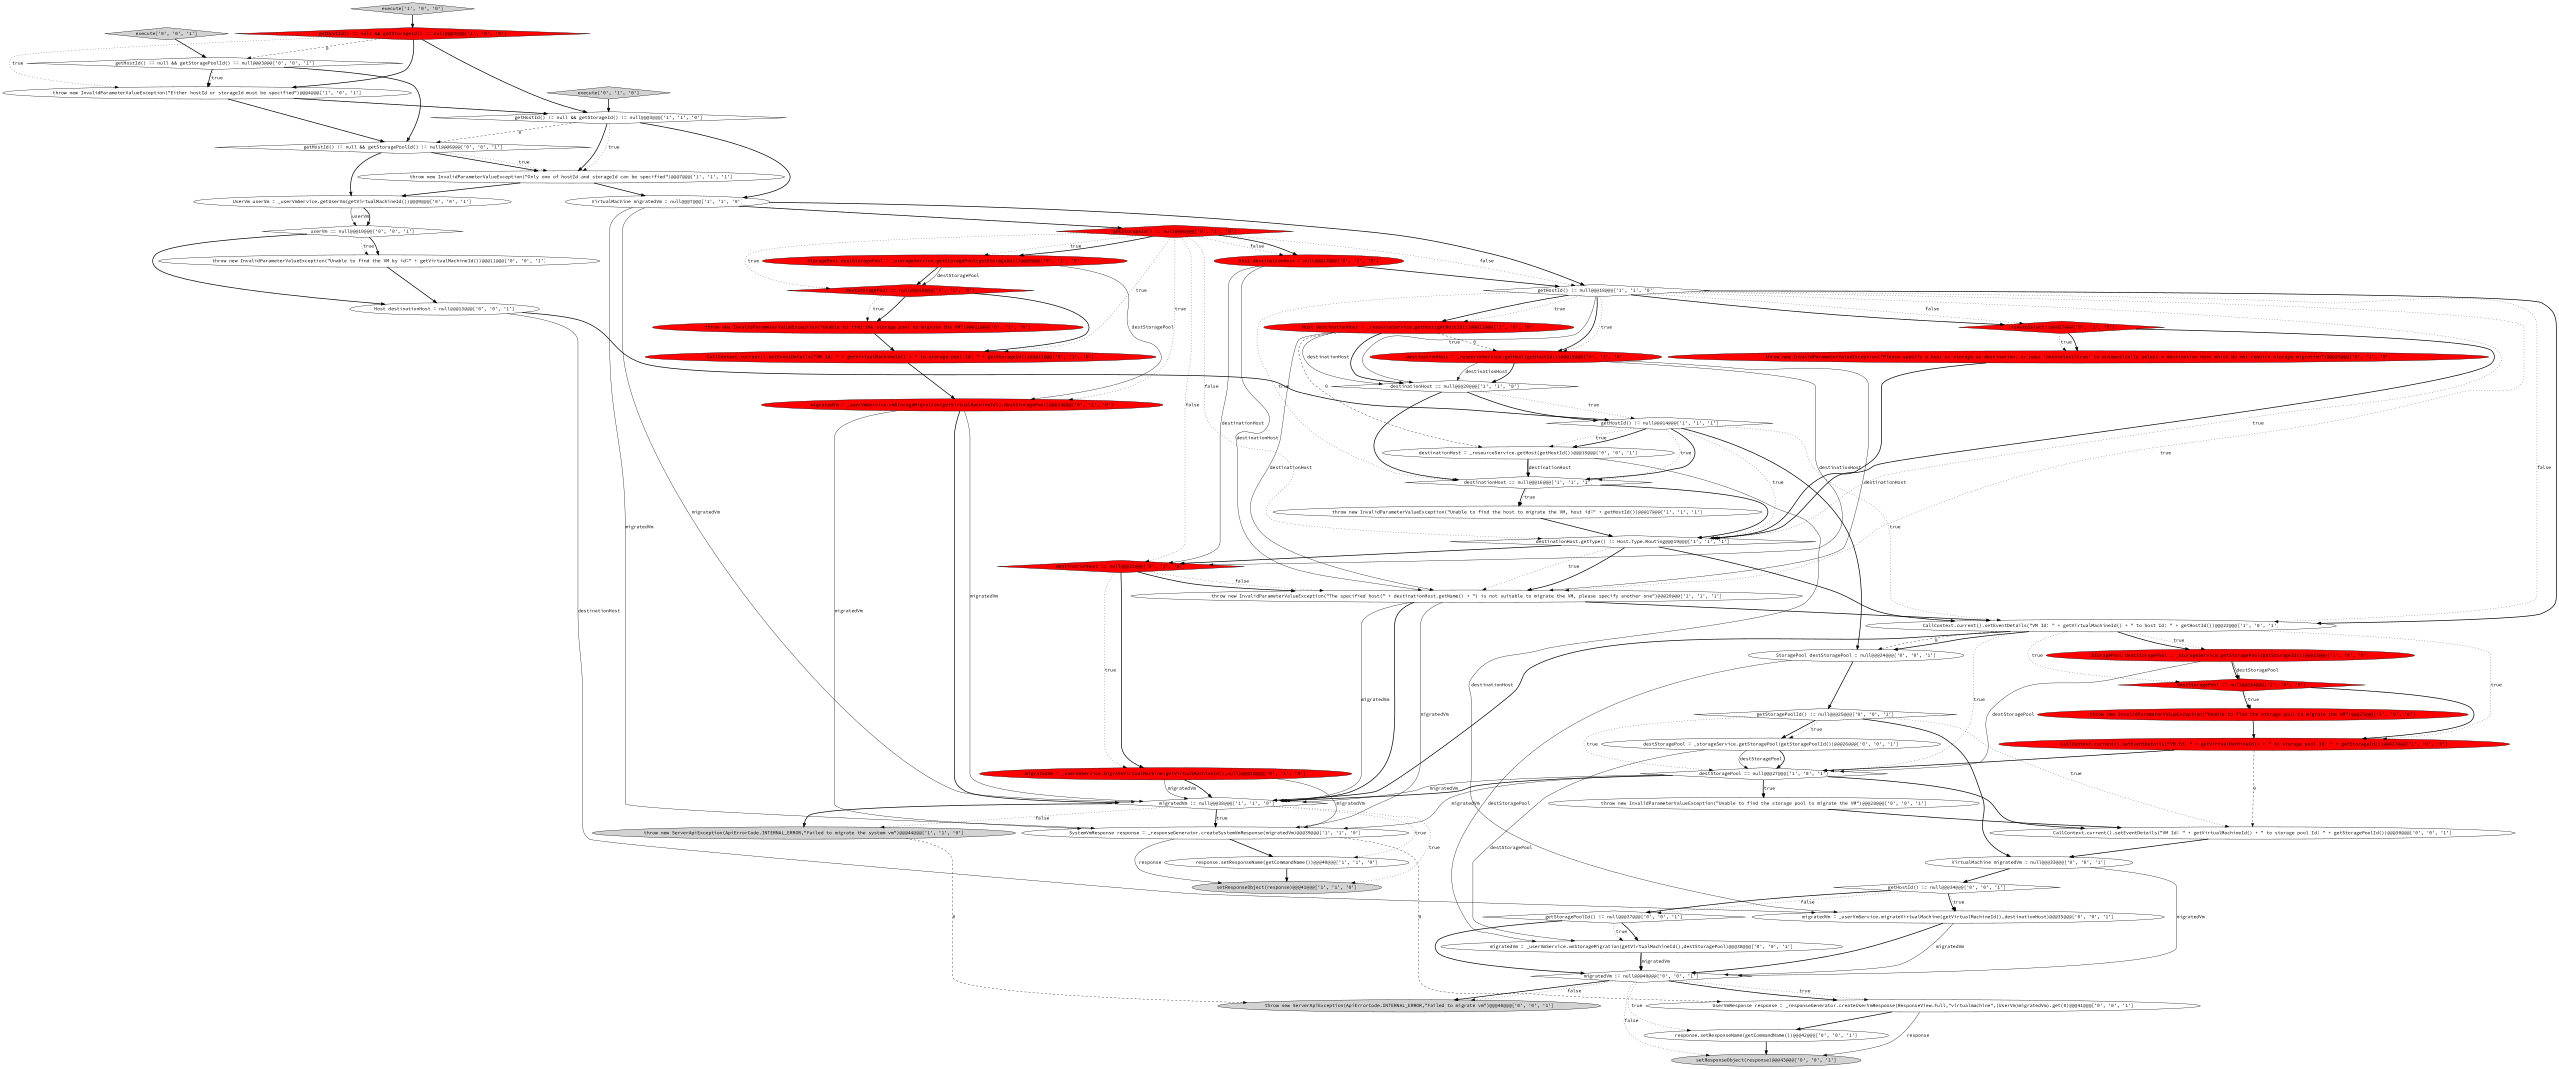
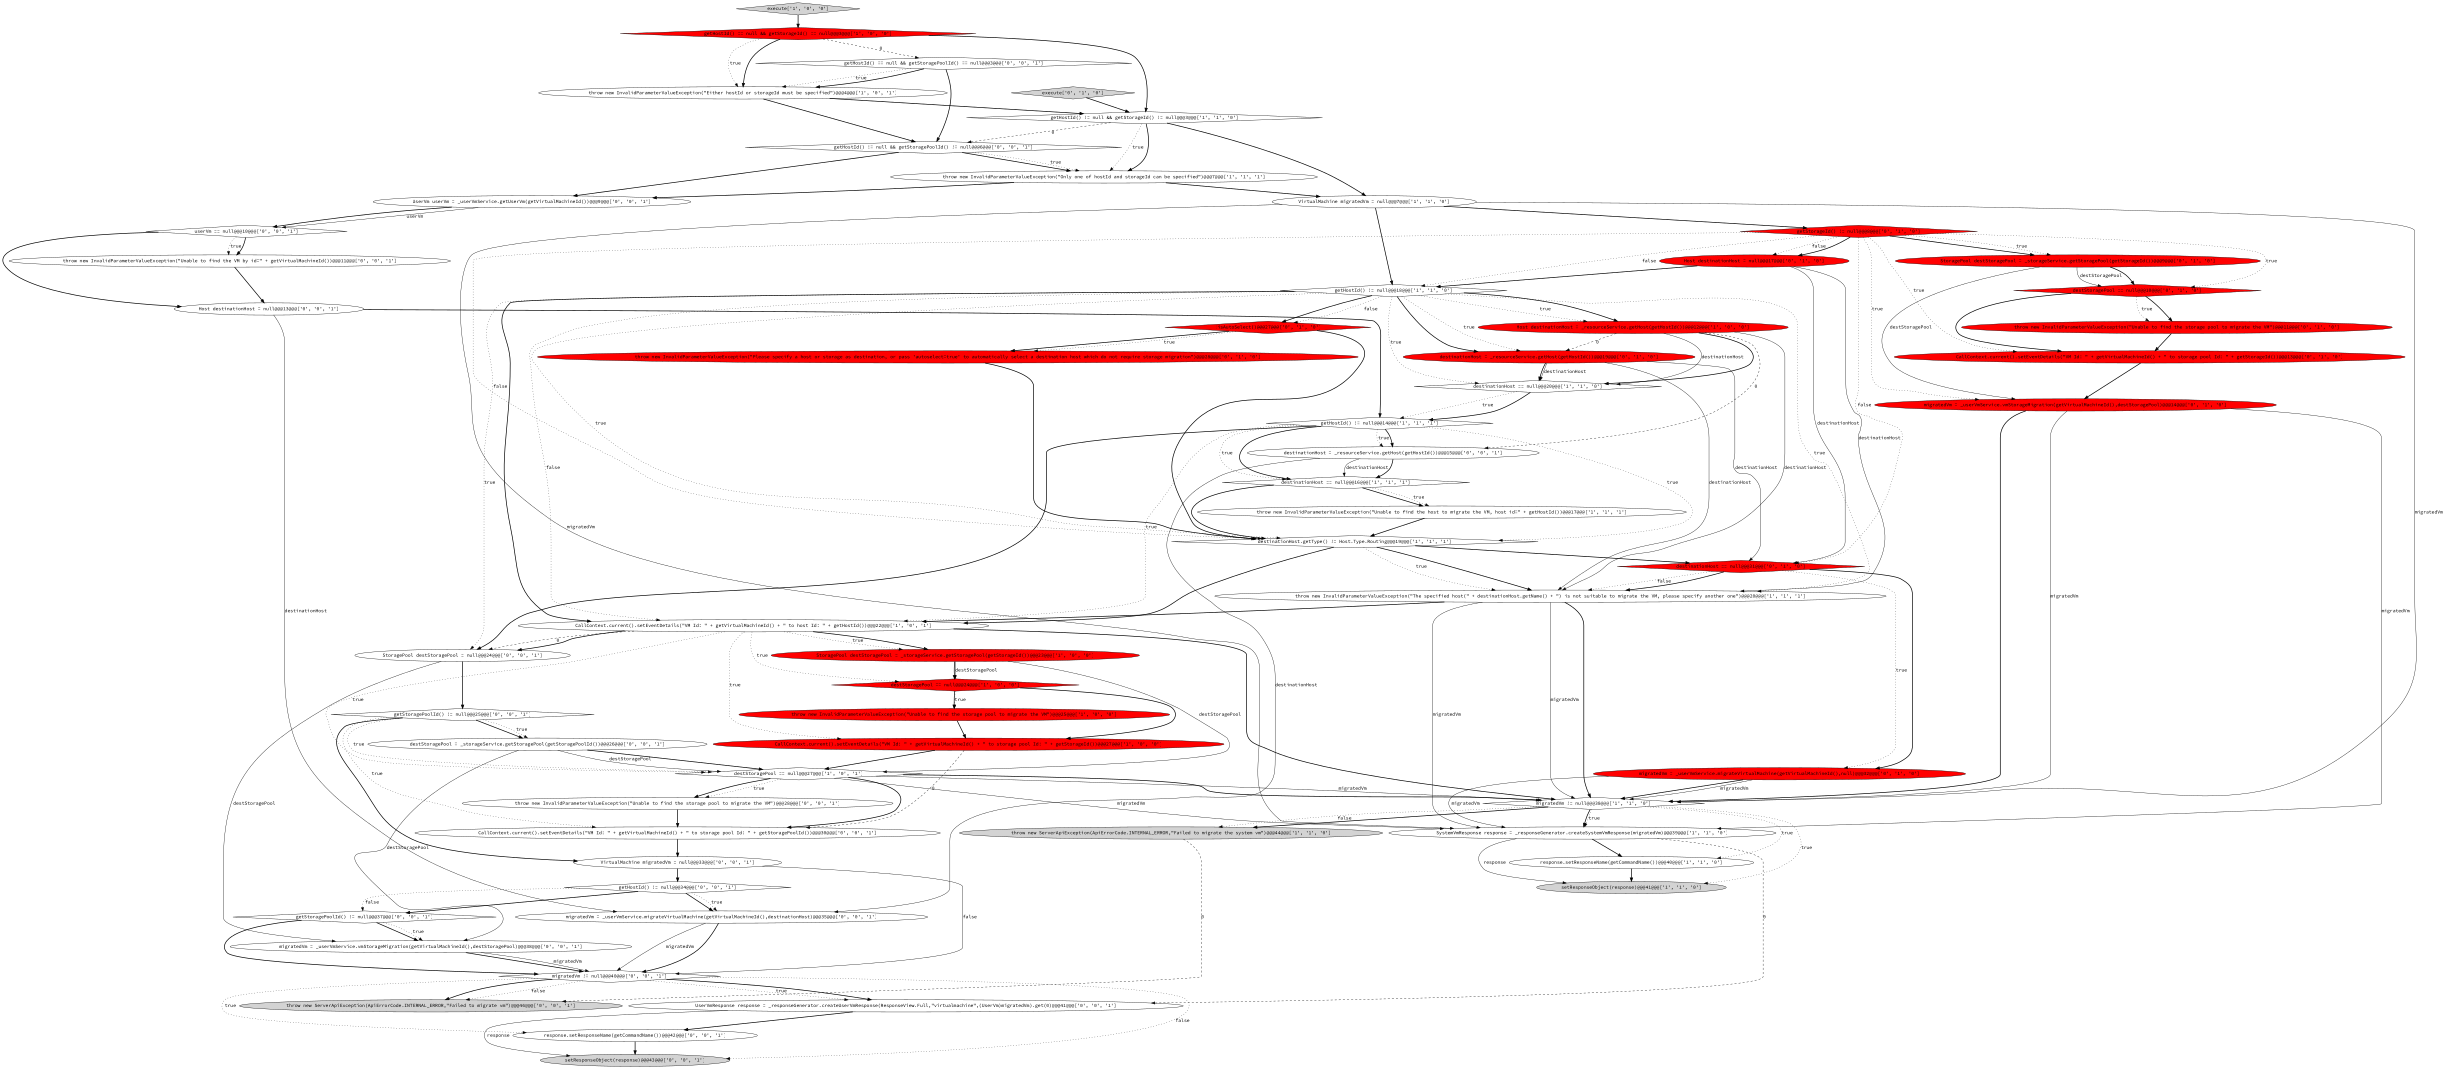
(167, 34) -> none
(1258, 330) -> (487, 336)
(1466, 339) -> (1404, 366)
(1374, 448) -> none
(2191, 917) -> (970, 917)
